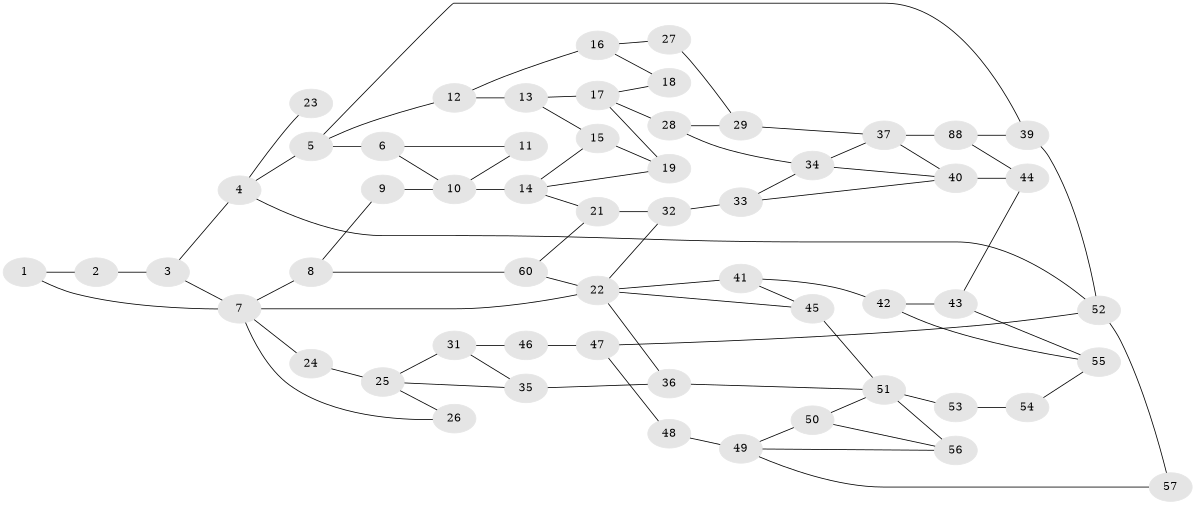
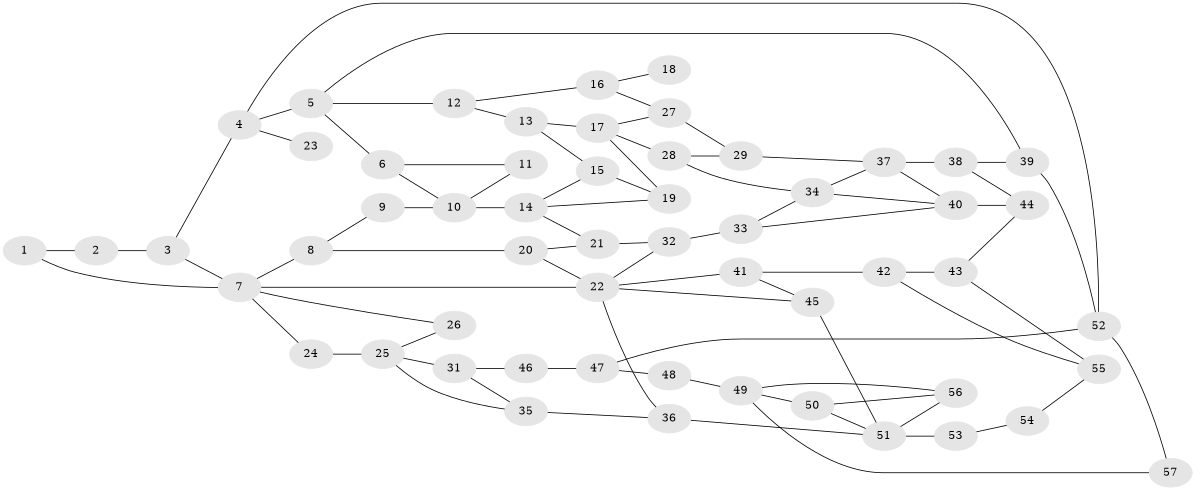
(634, 89) -> (633, 121)
(956, 135) -> (956, 162)
(526, 272) -> (526, 251)
